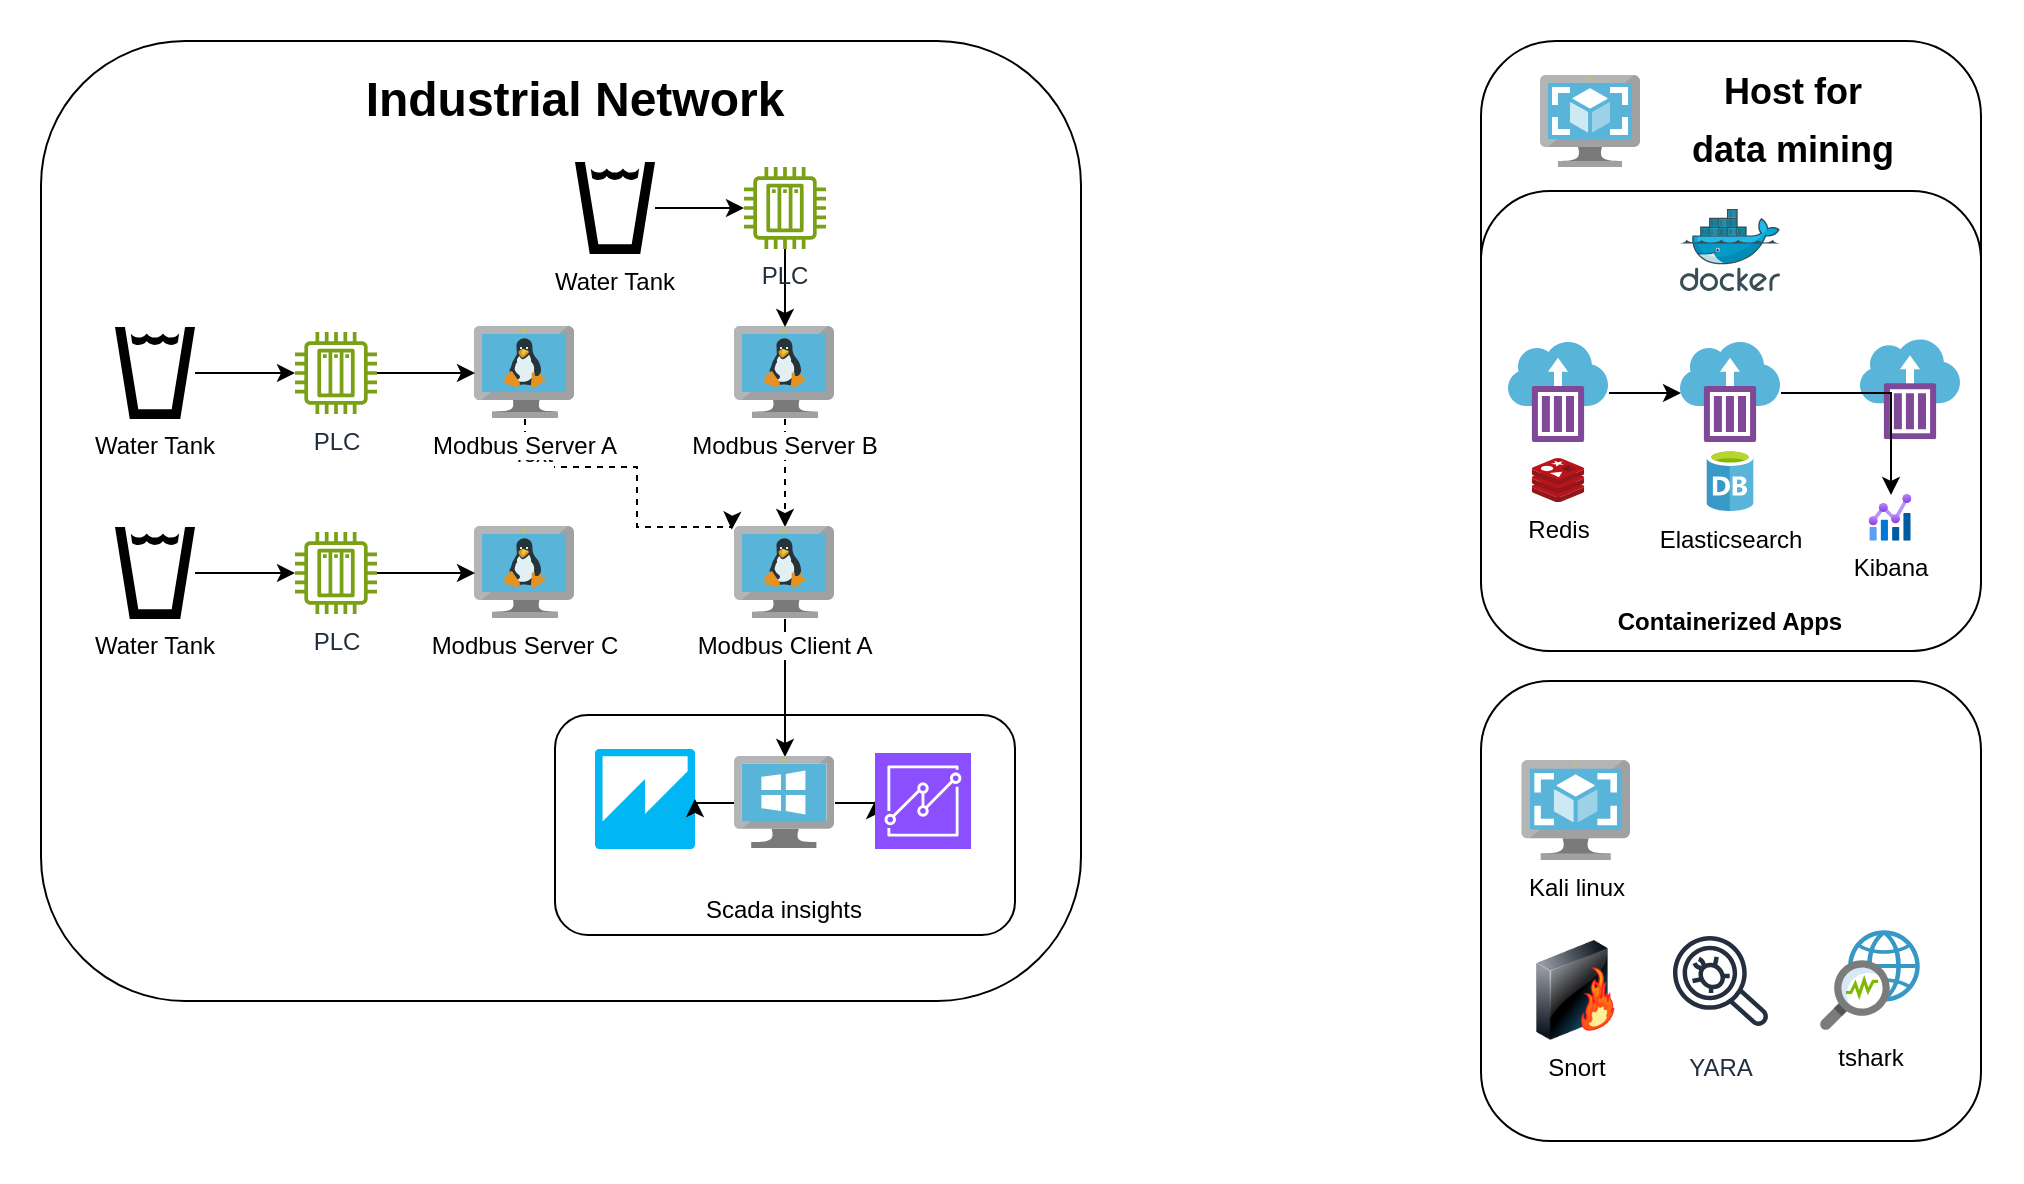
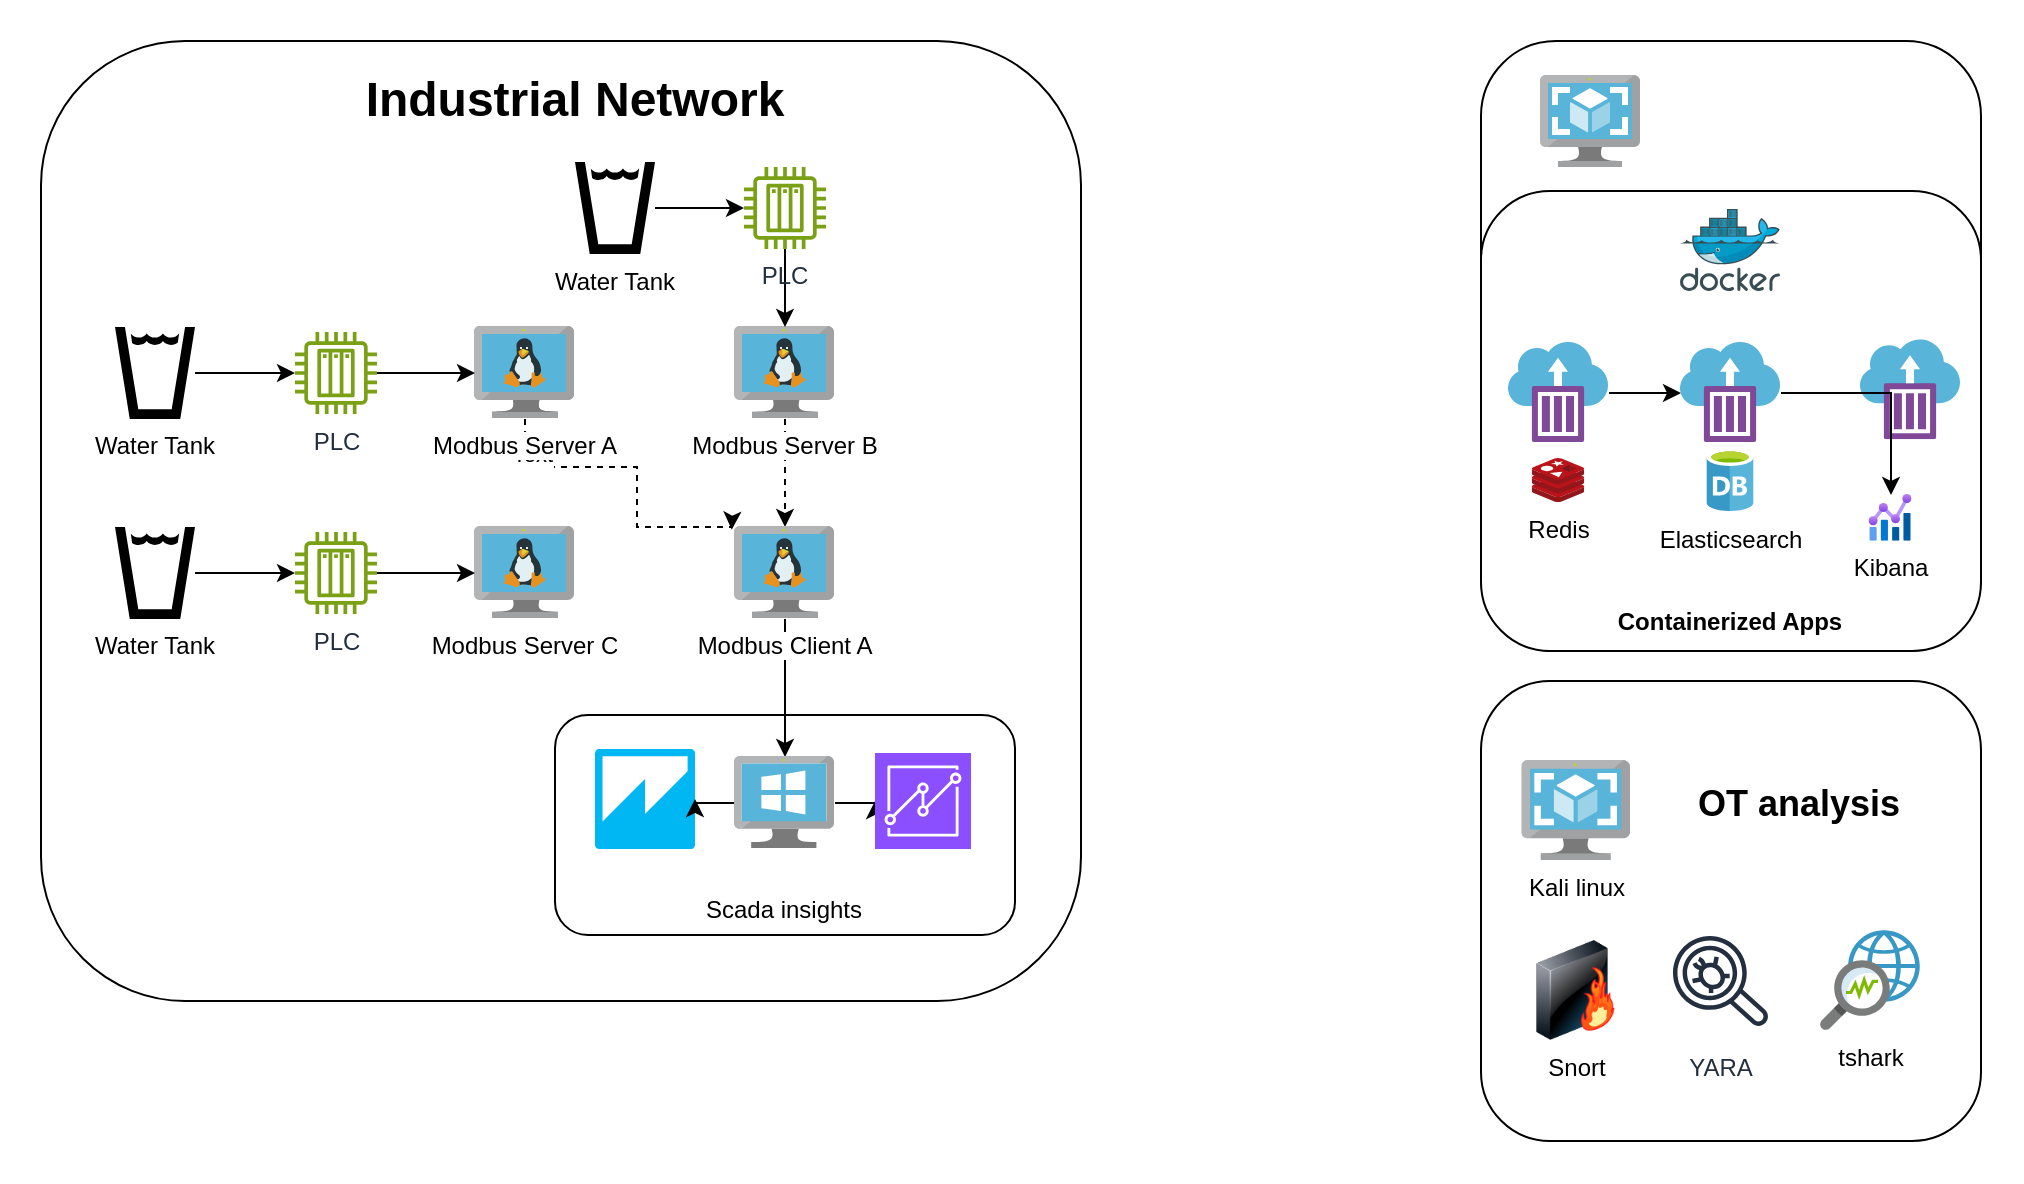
(1793, 116) -> none
none -> (1799, 801)
